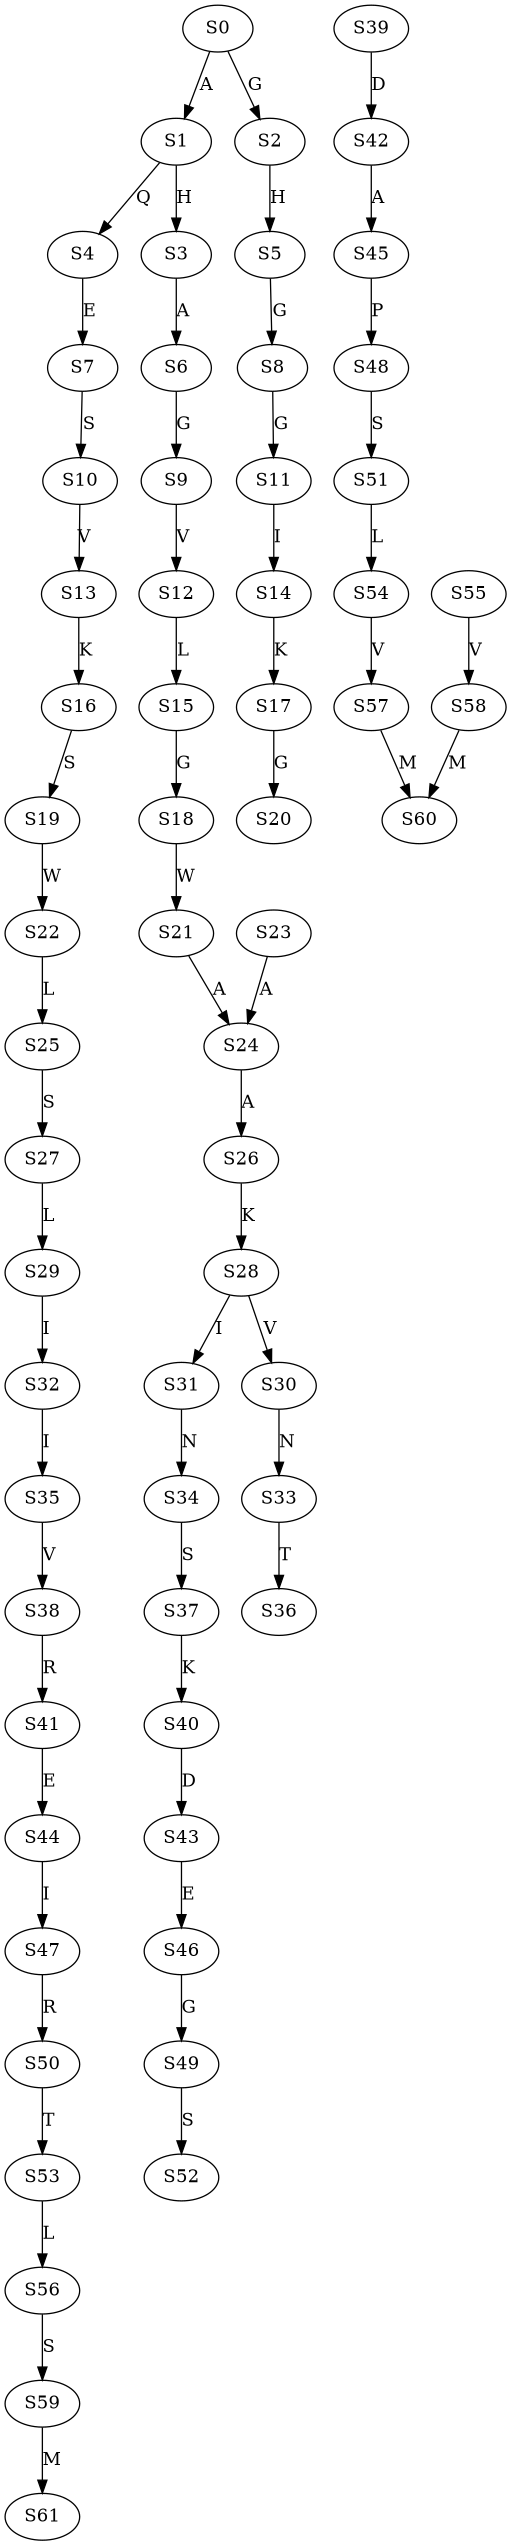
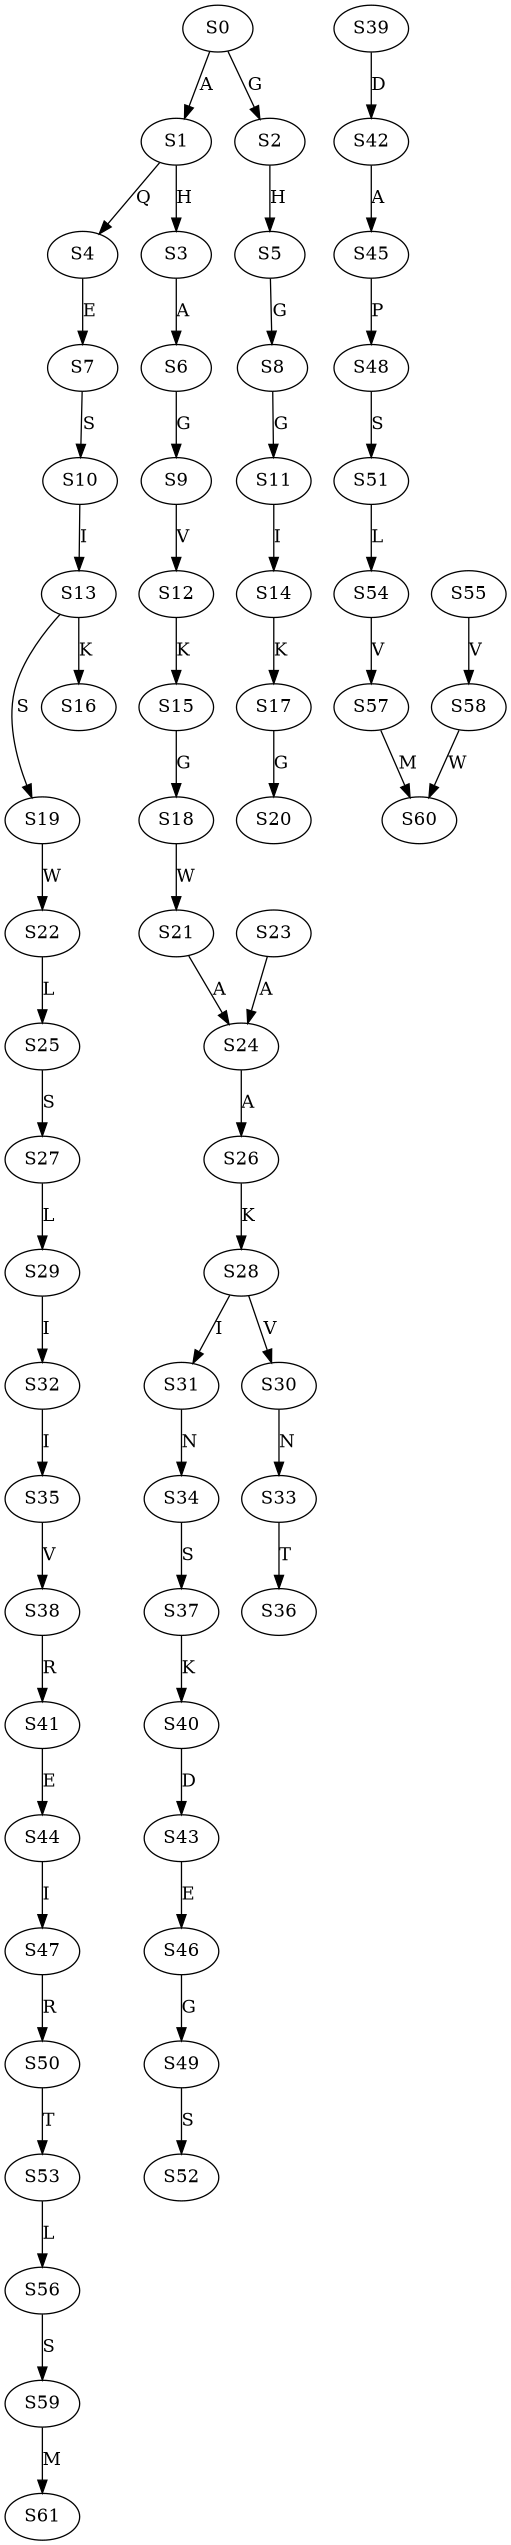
(84, 538) -> (84, 538)
(183, 651) -> (183, 651)
(63, 757) -> (14, 694)
(458, 764) -> (458, 764)
